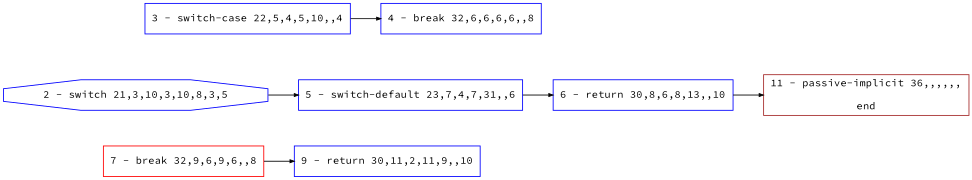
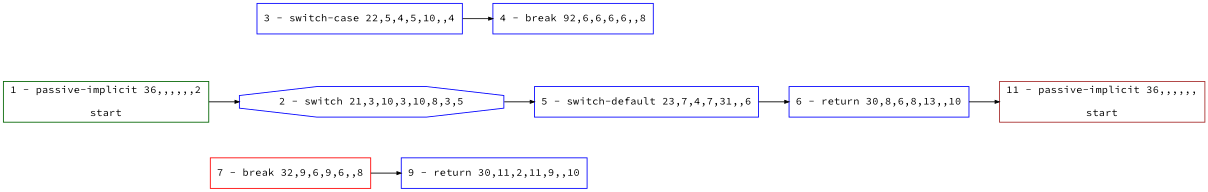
(461, 19) -> (573, 19)
(866, 95) -> (1102, 102)
none -> (106, 102)
